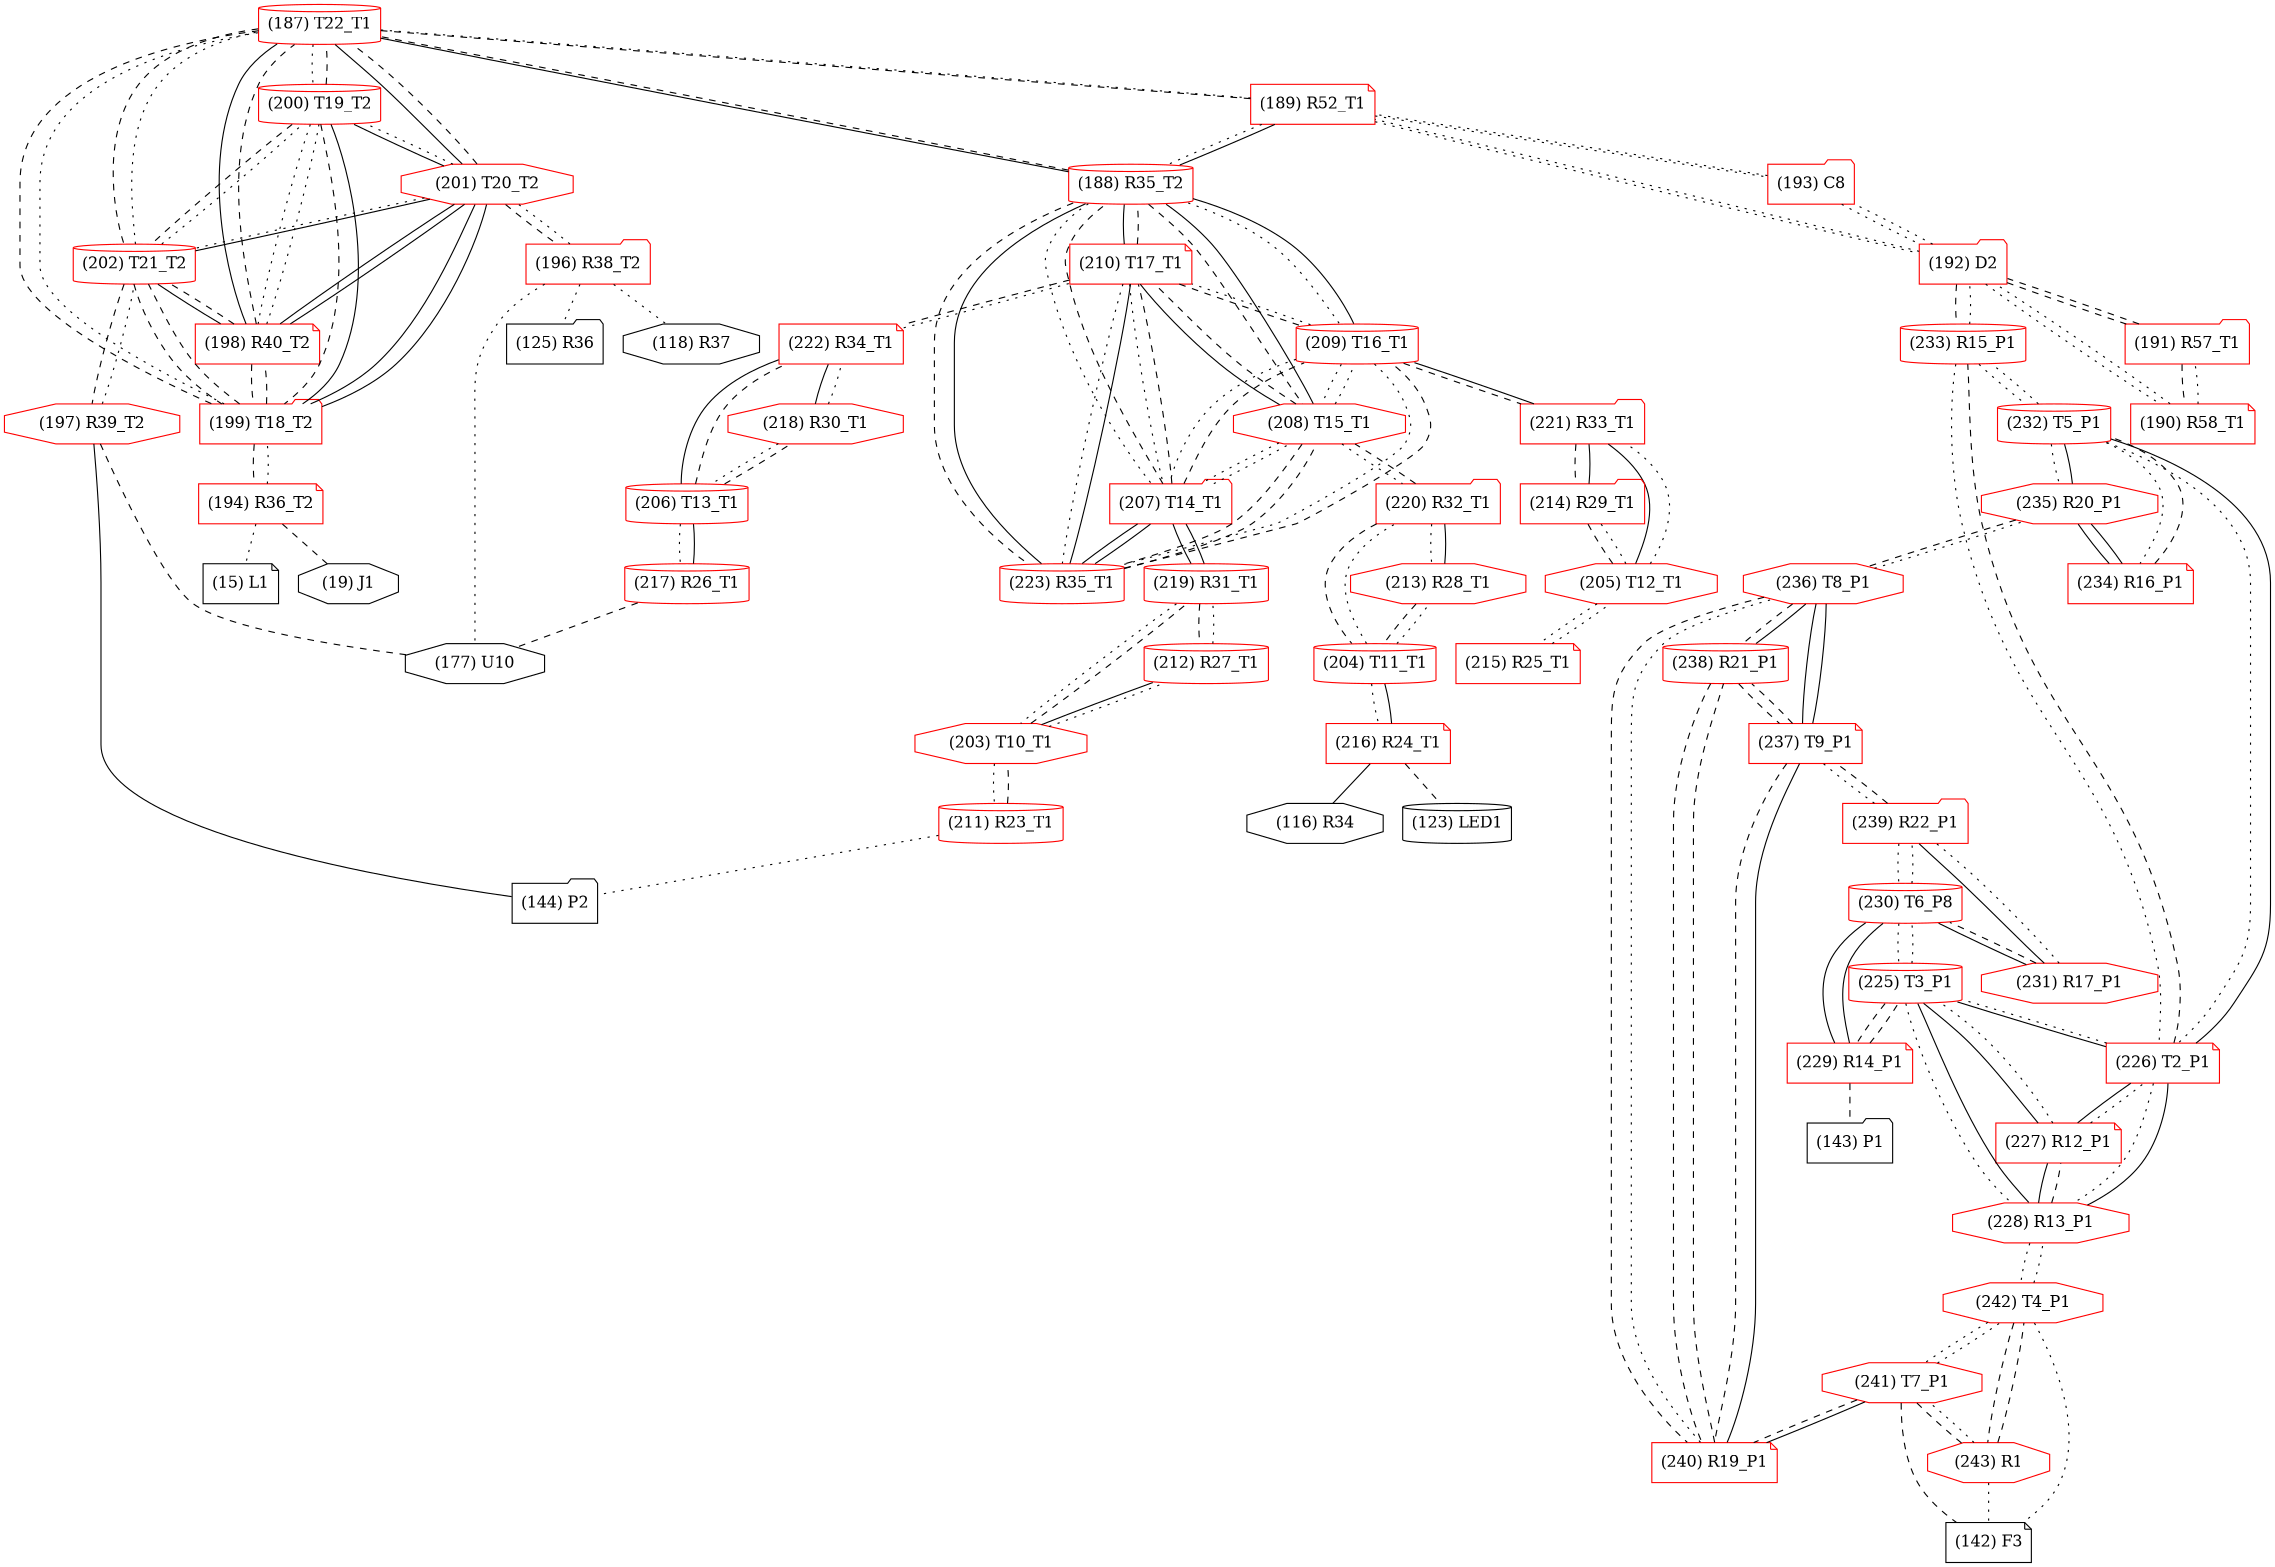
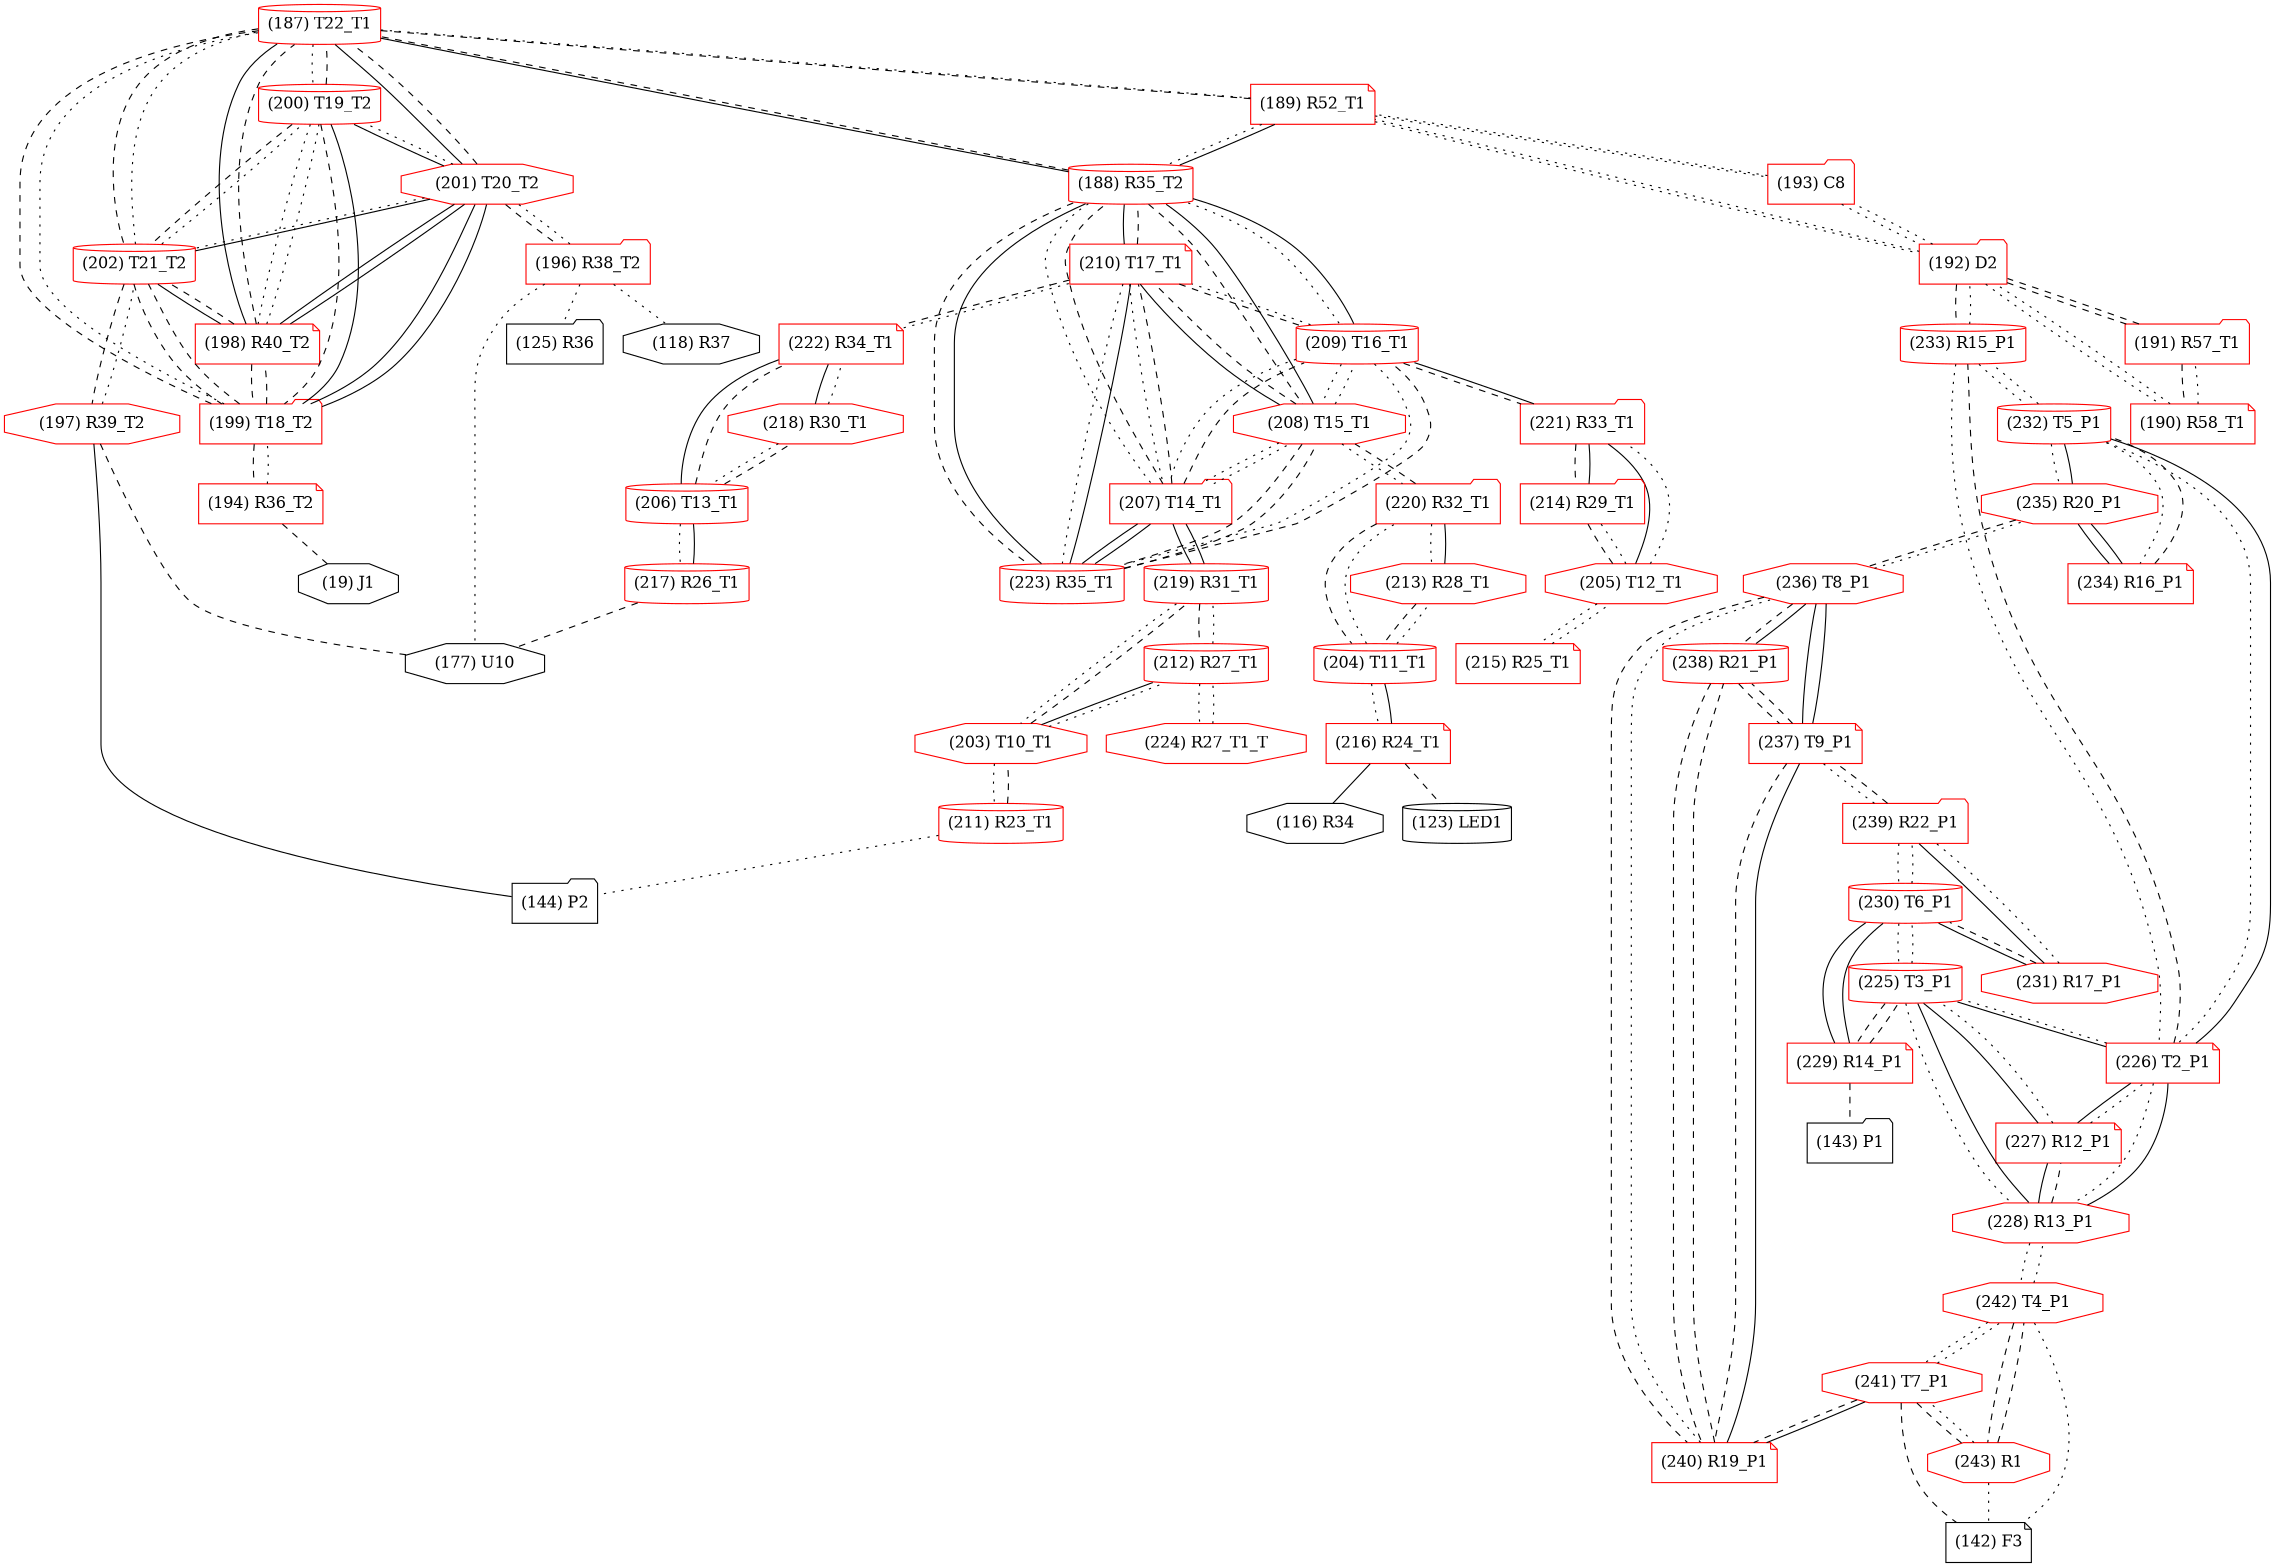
(241, 584) -> none
none -> (1206, 744)
(1905, 903) -> (1905, 903)
